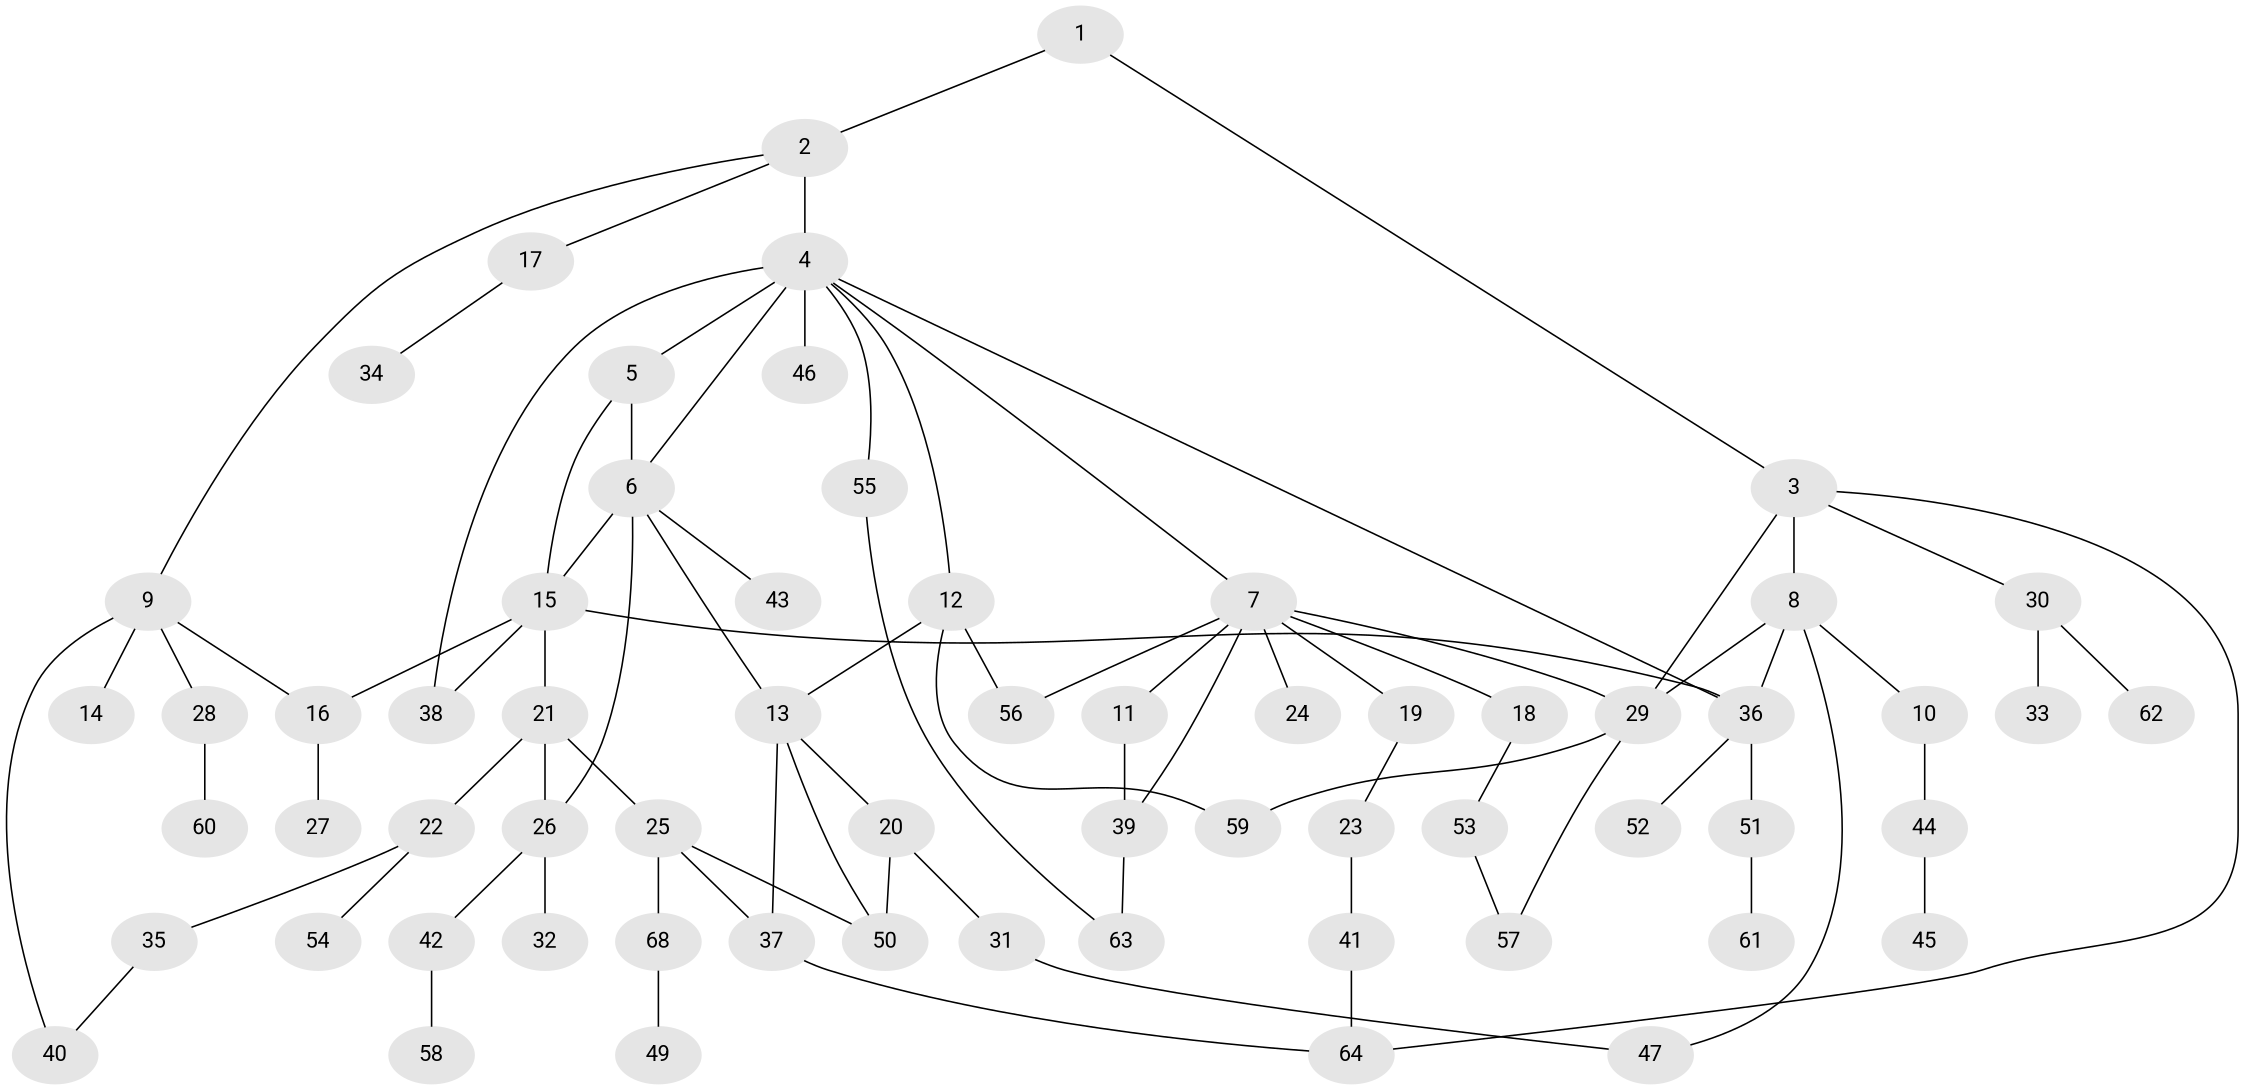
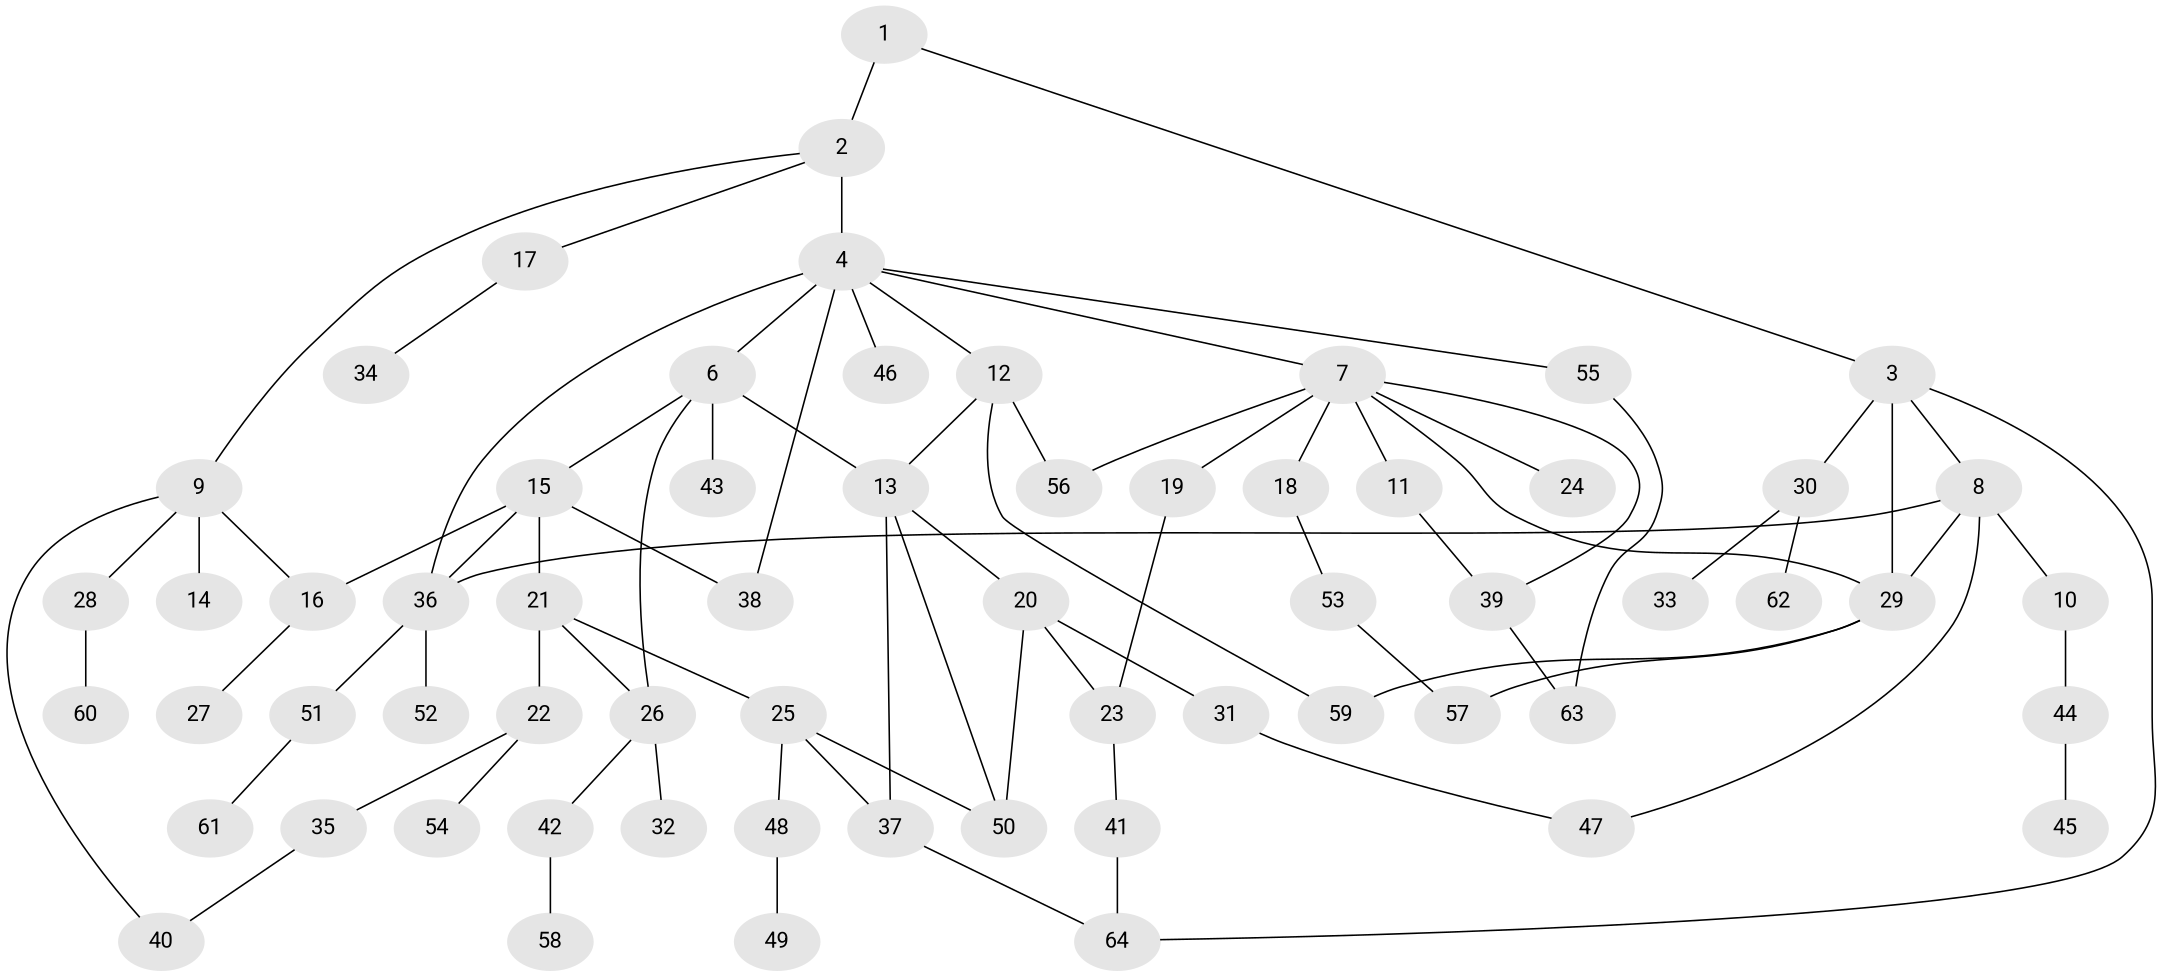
(632, 375) -> none
none -> (1069, 658)
(658, 942) -> (777, 828)
